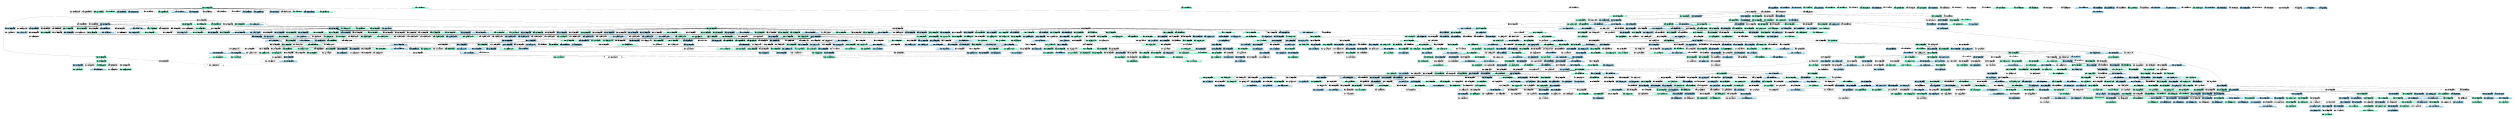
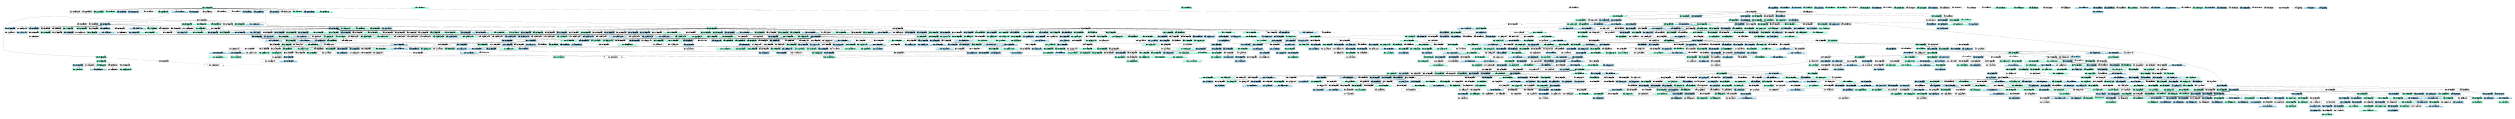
(1766, 12) -> none
none -> (1642, 45)
(1560, 49) -> (1560, 49)
none -> (2089, 69)
